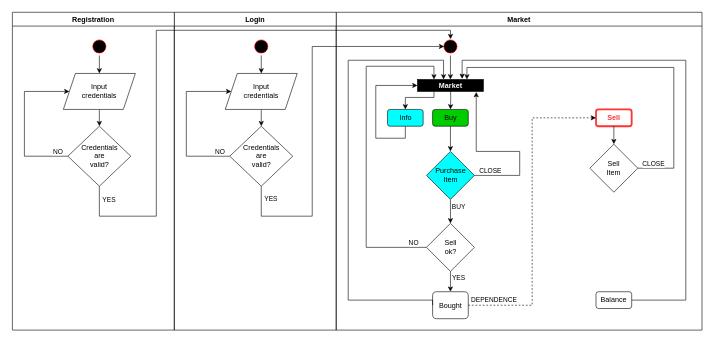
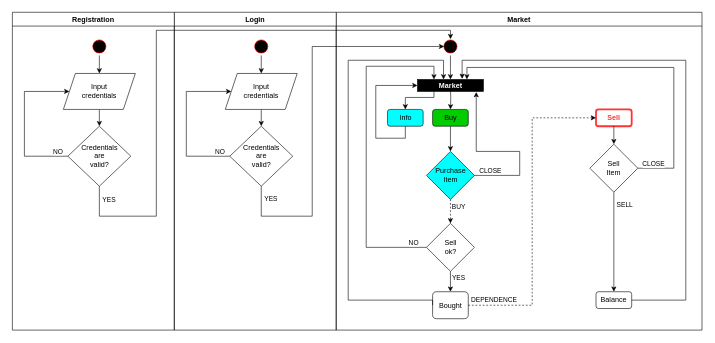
(451, 209) -> (451, 209)
none -> (614, 286)
